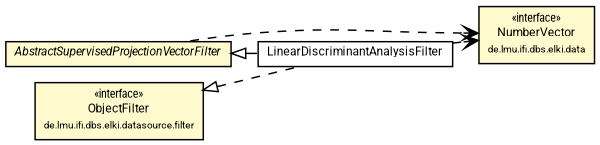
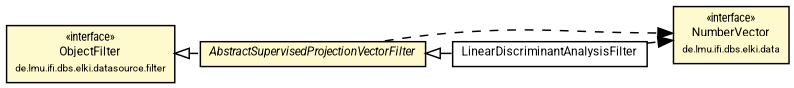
(327, 30) -> (521, 30)
(458, 43) -> (652, 43)
(260, 76) -> (195, 53)
